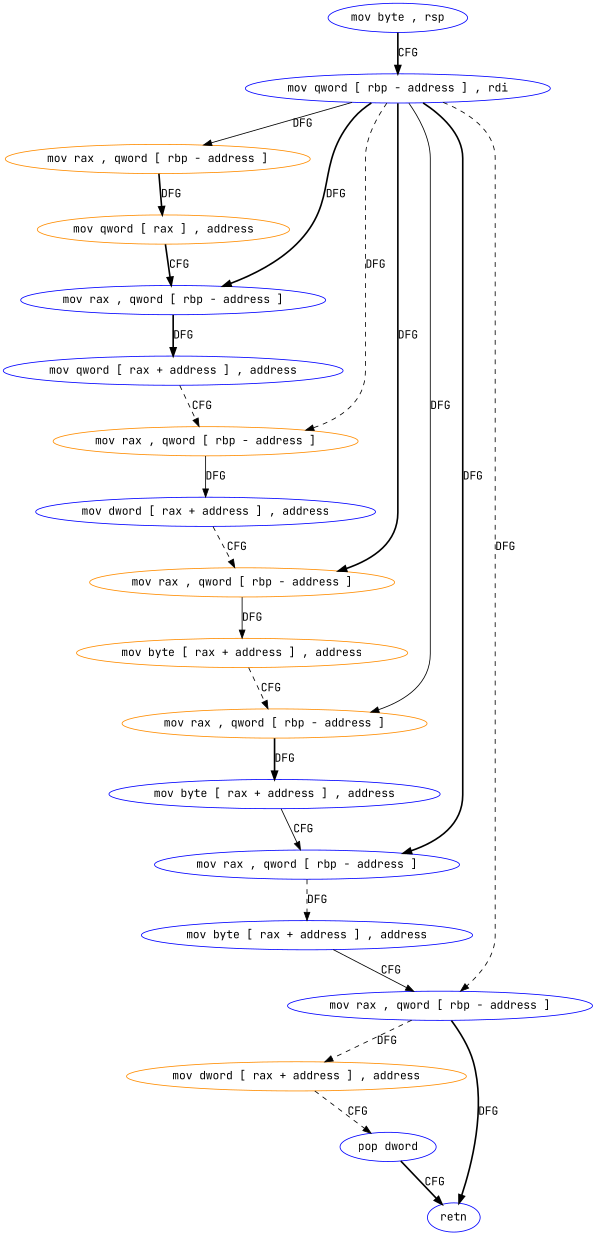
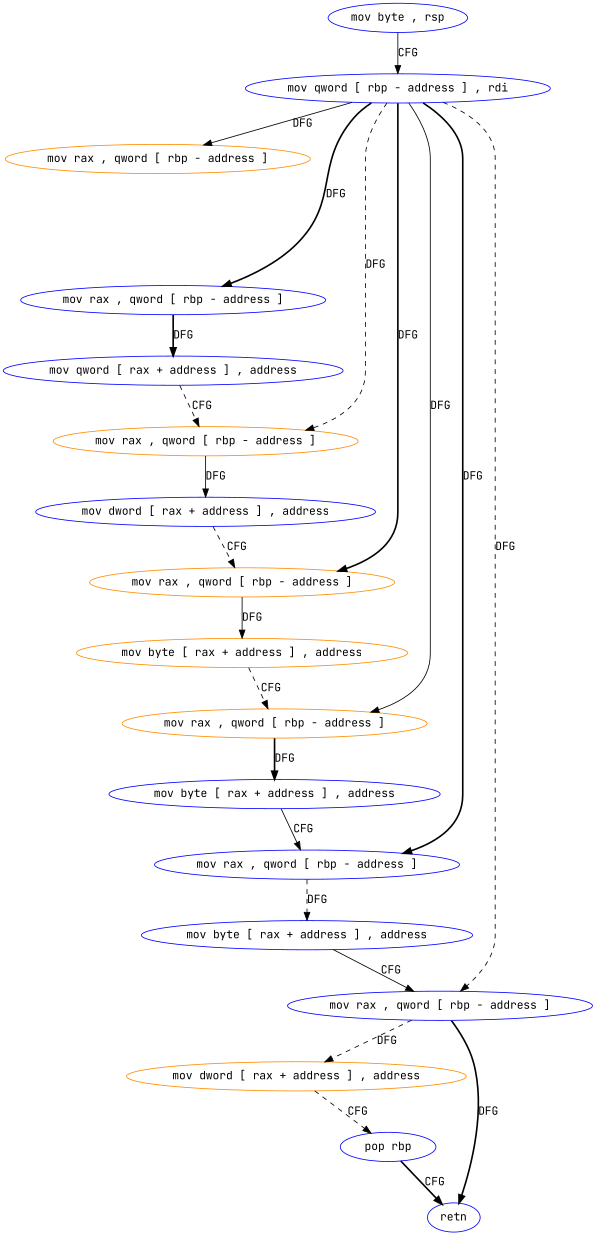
(398, 49) -> (398, 49)
(163, 230) -> none
(388, 1147) -> (388, 1147)
